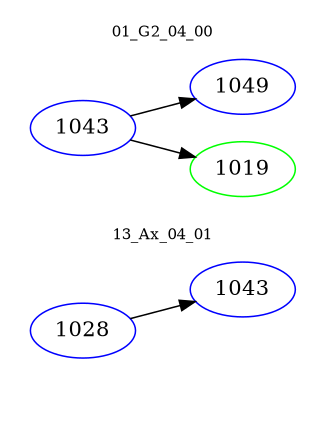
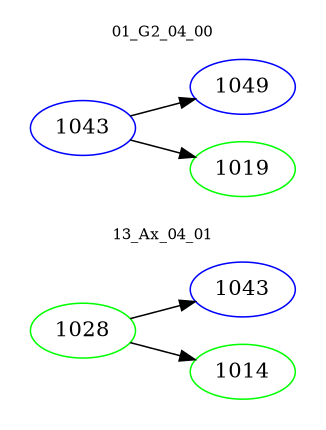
(83, 331) -> (83, 331)
none -> (243, 372)
